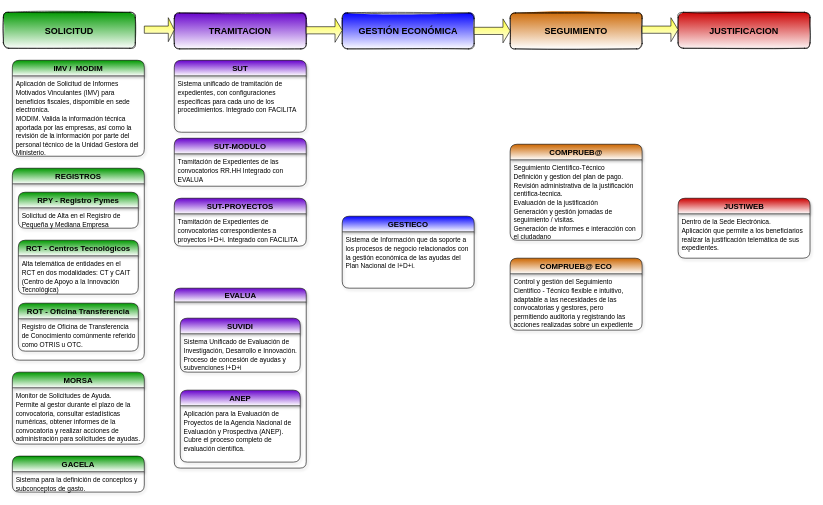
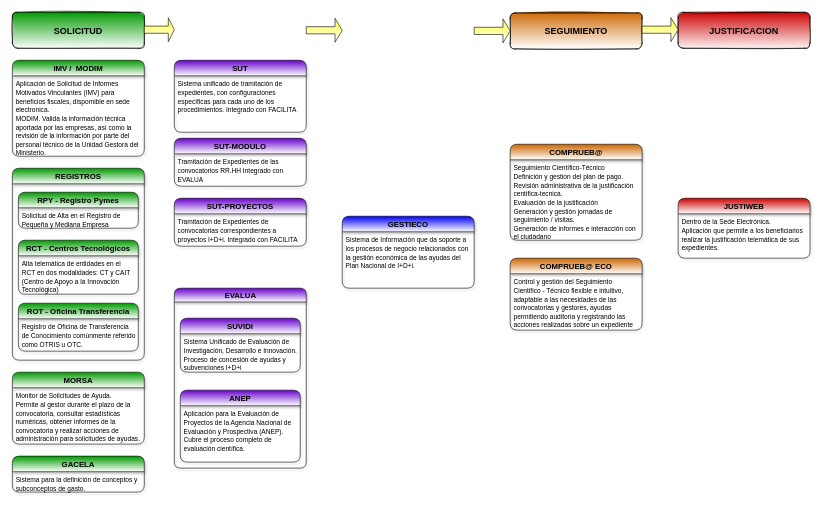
(69, 30) -> (78, 30)
(240, 31) -> none
(408, 31) -> none
(577, 308) -> (577, 308)
